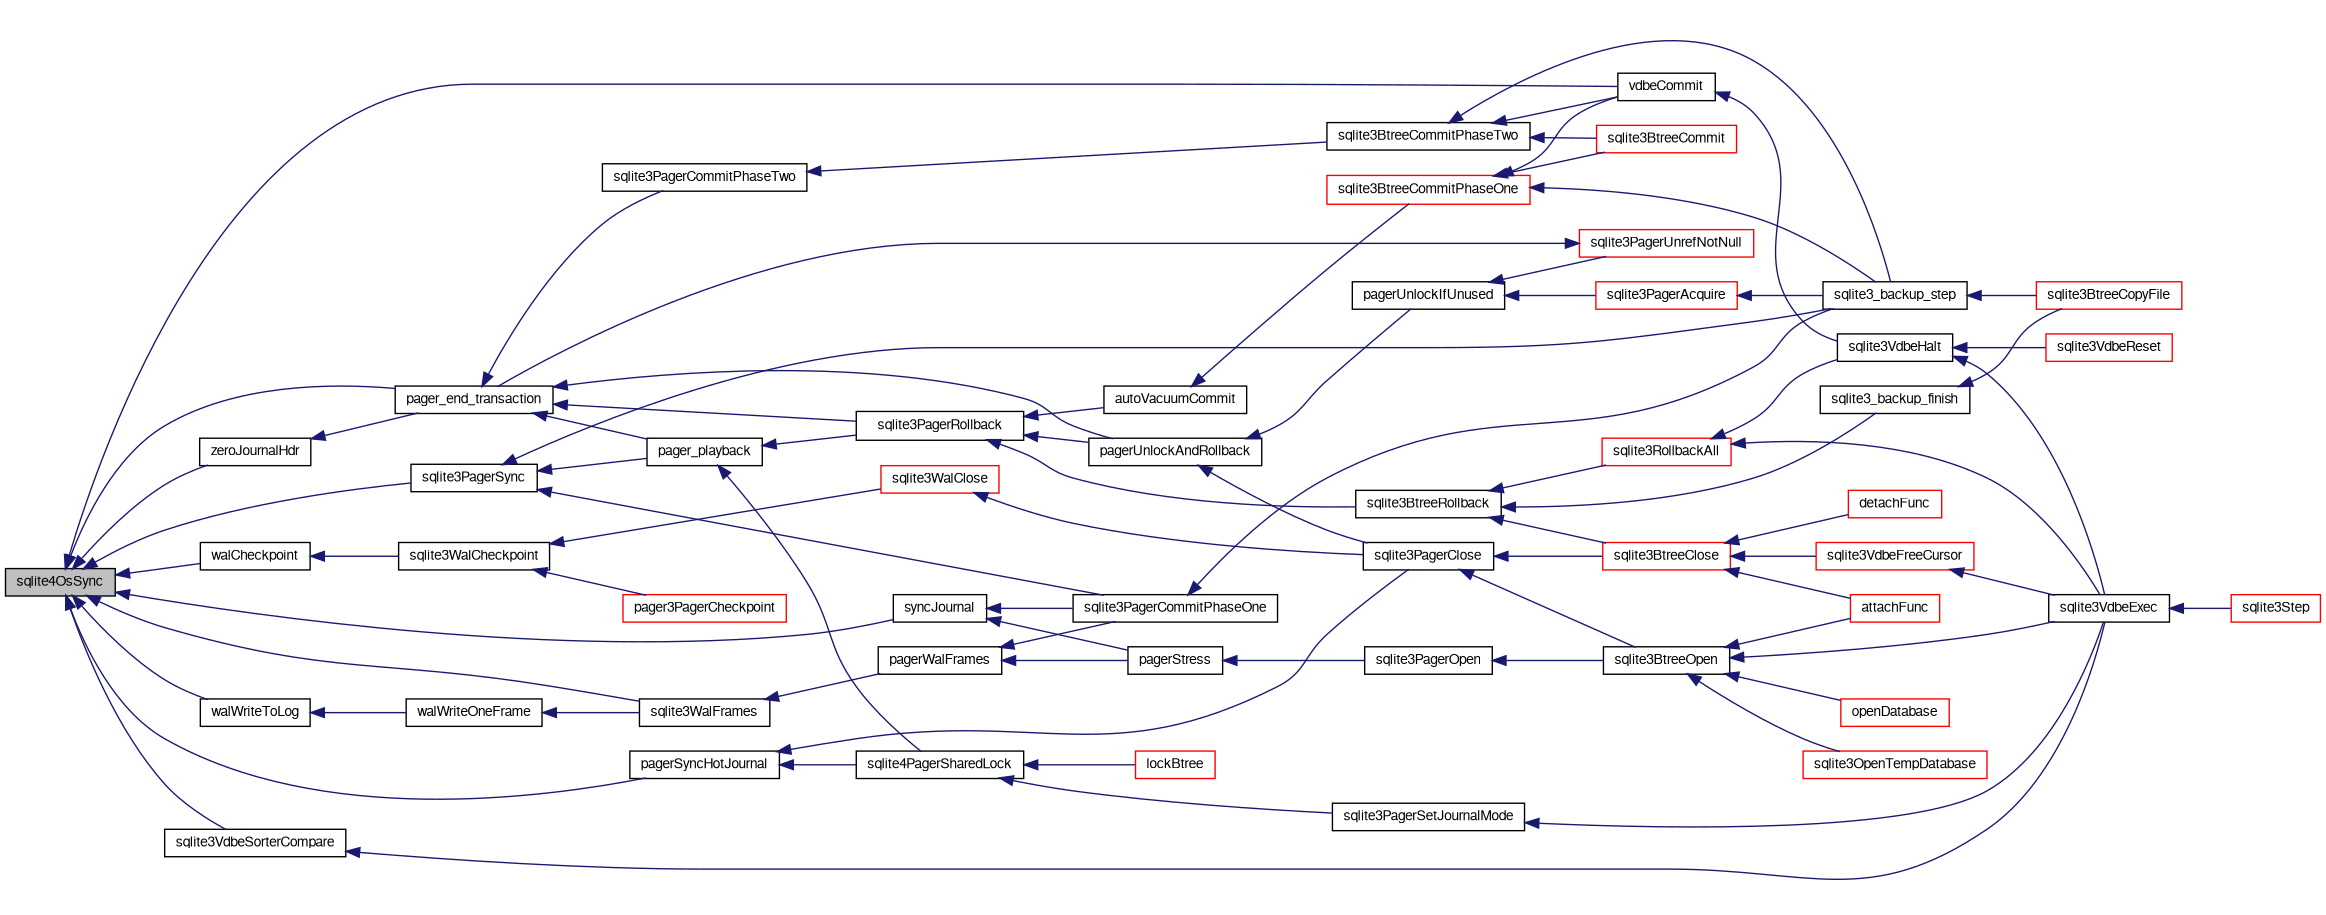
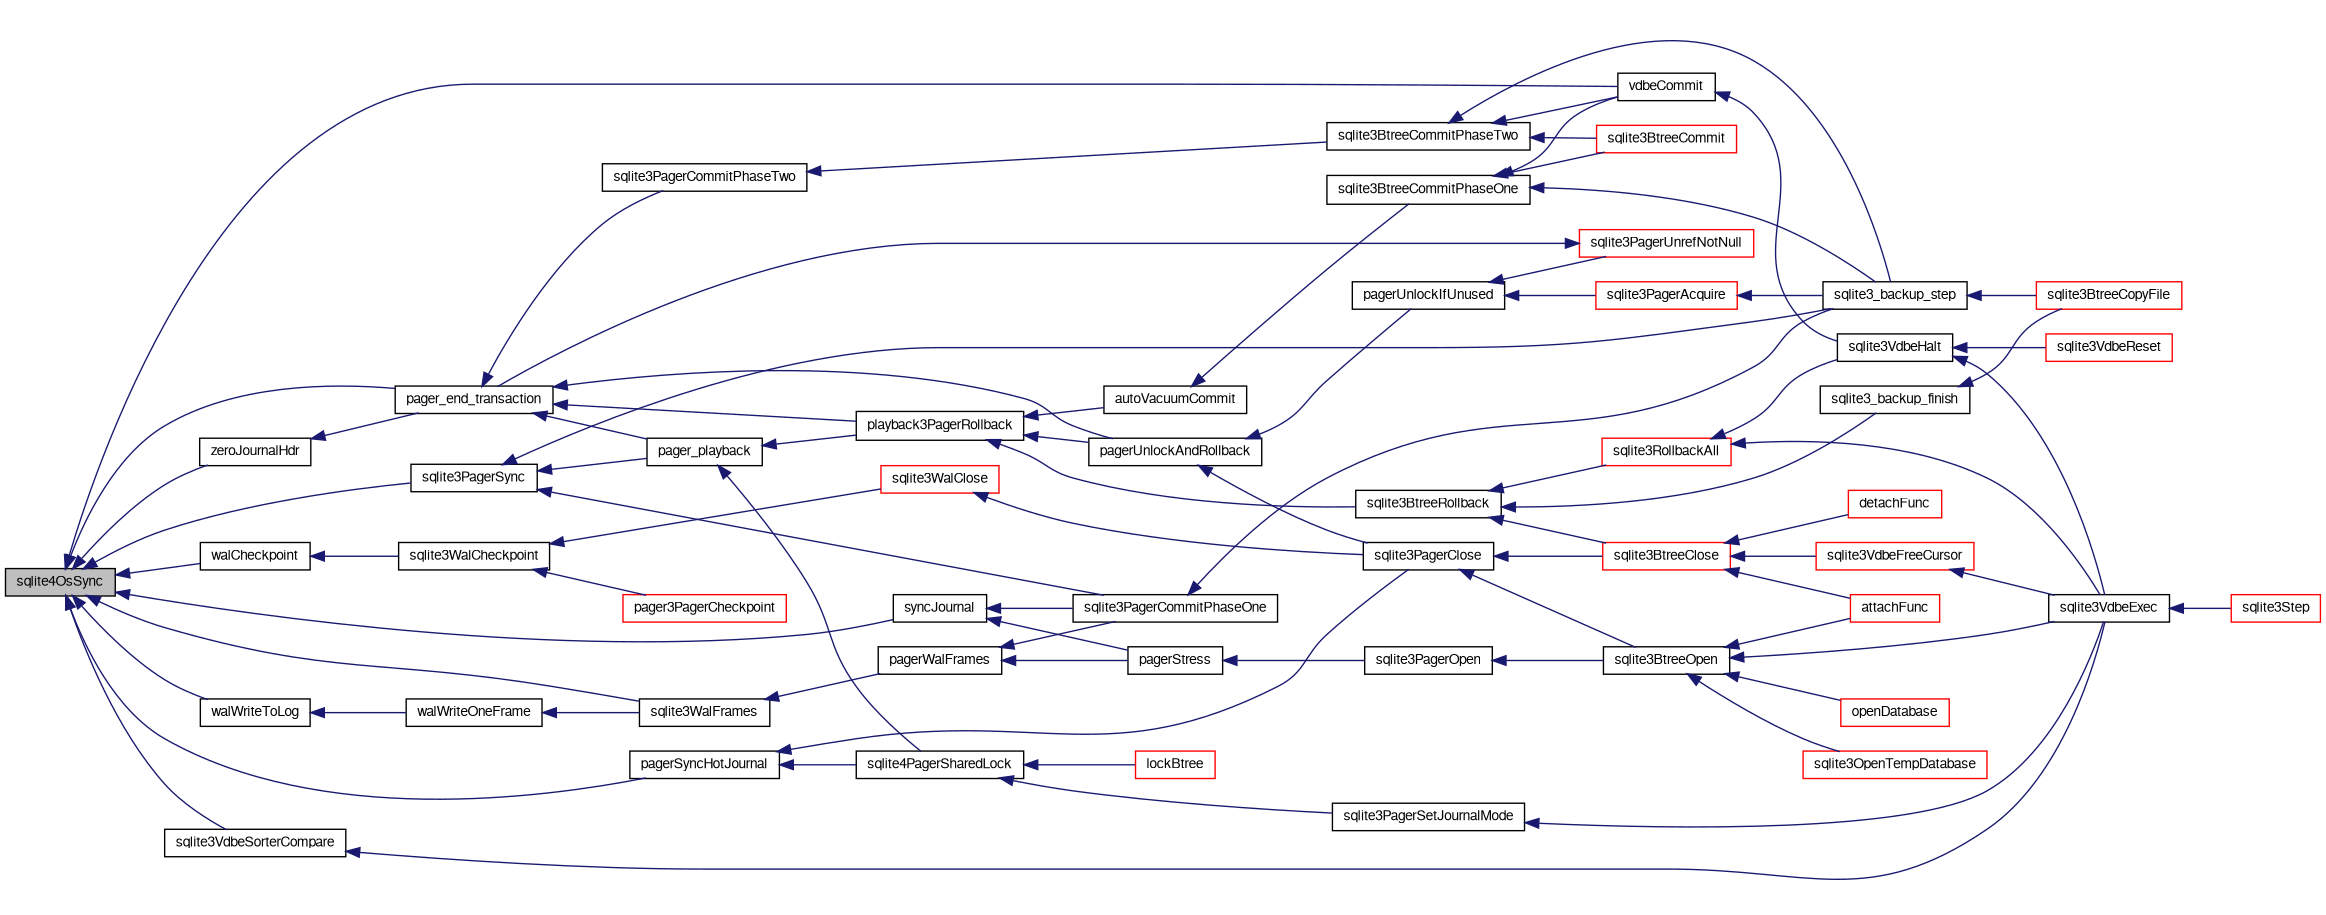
(1428, 190) -> (1428, 190)
(940, 426) -> (940, 426)
